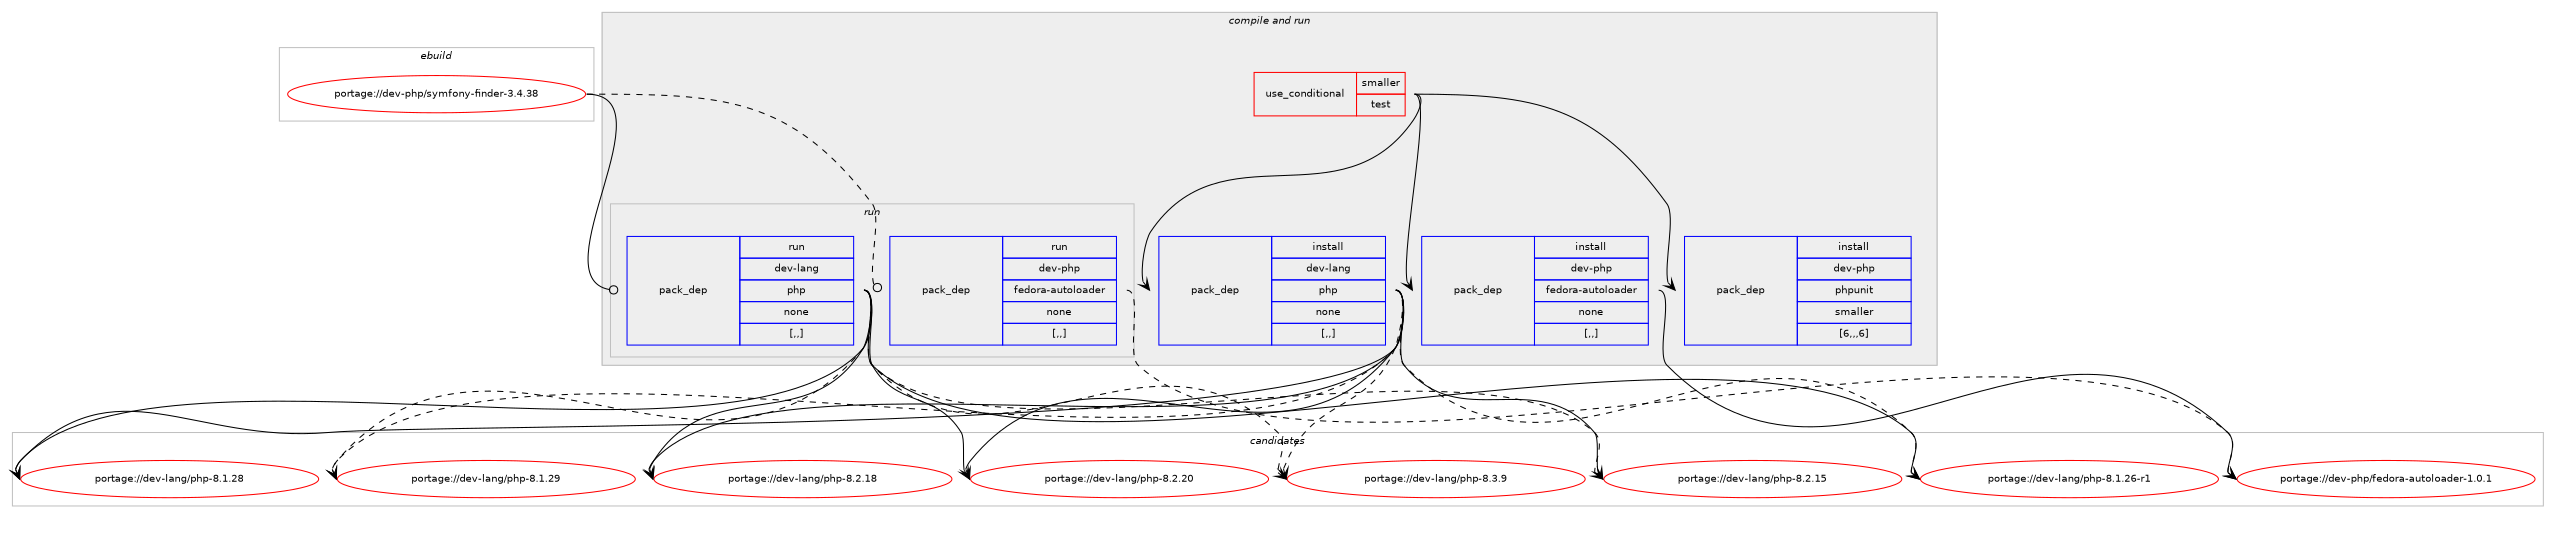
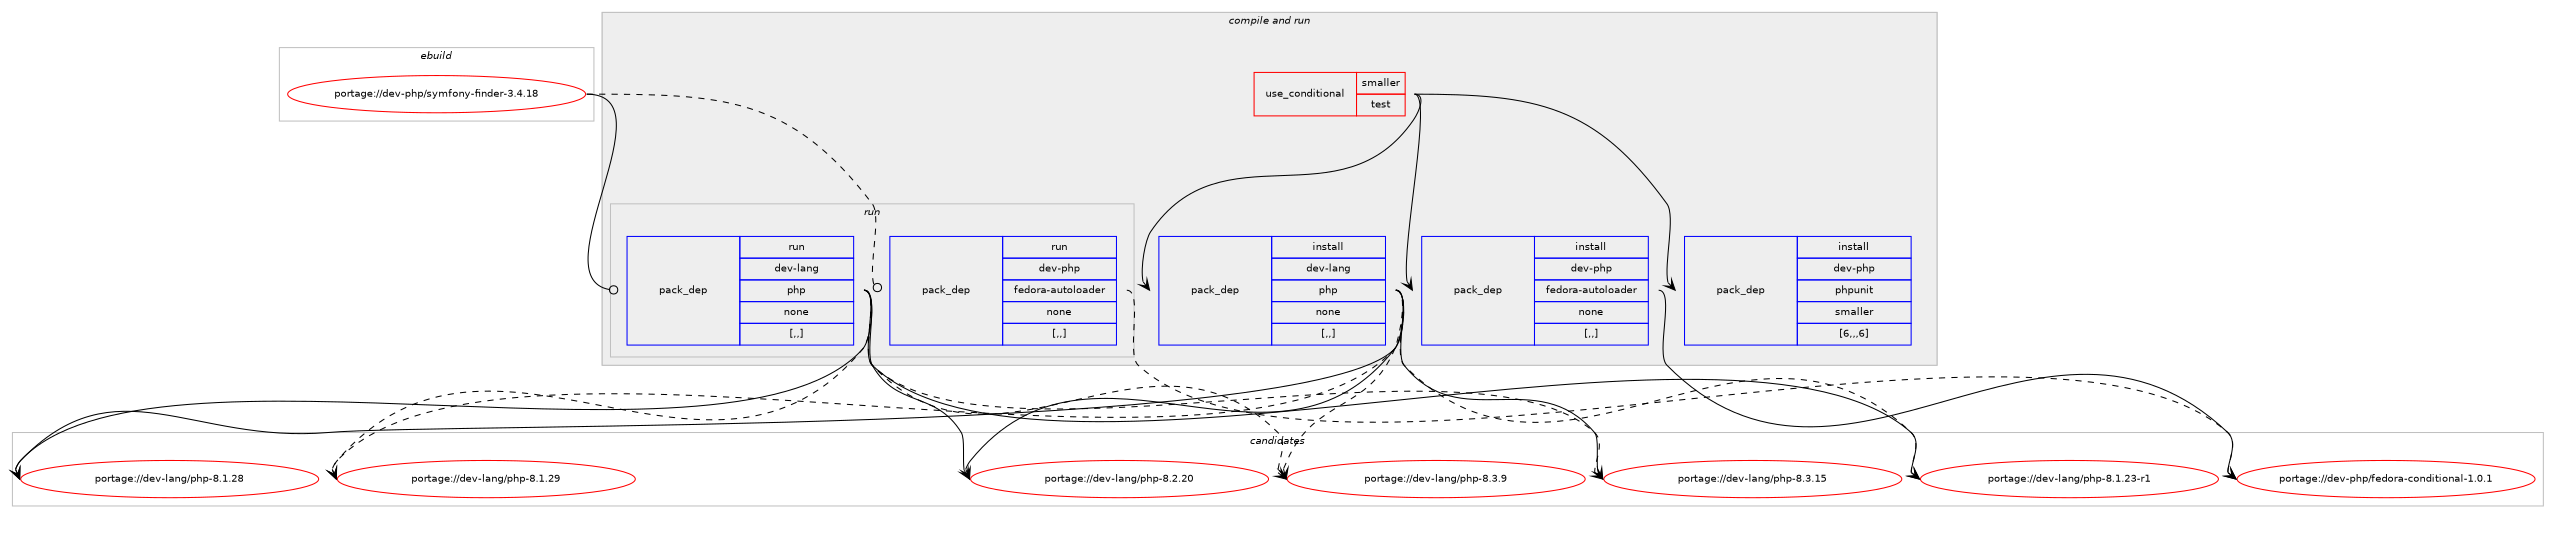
(437, 94) -> (437, 94)
(803, 479) -> none
(1753, 479) -> (1753, 479)
(2069, 479) -> (2069, 479)
(2386, 479) -> (2386, 479)
